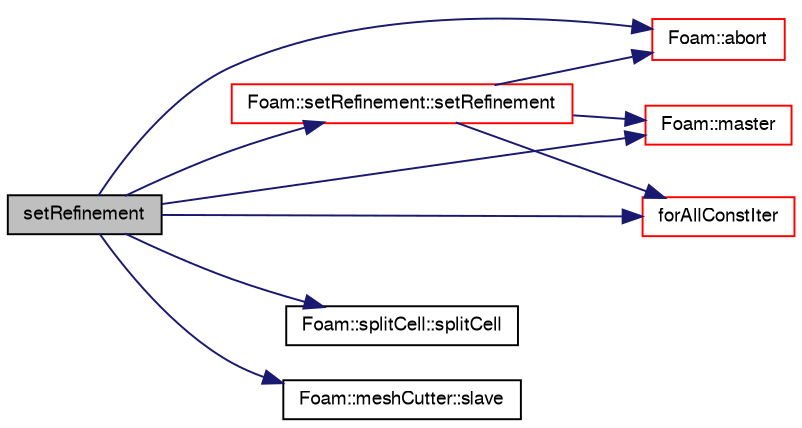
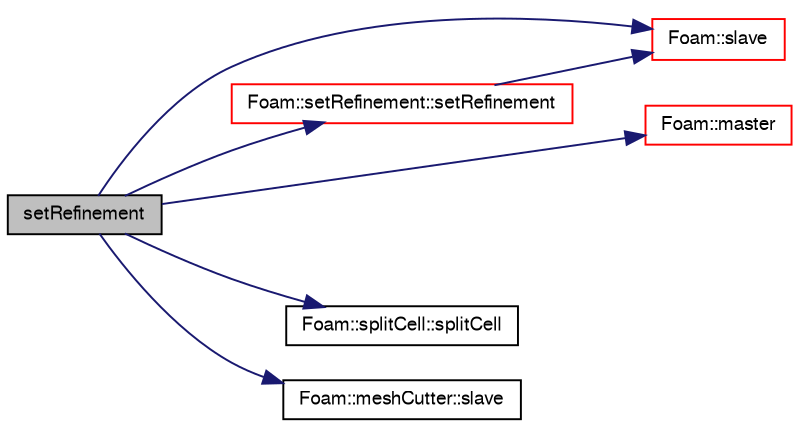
(719, 39) -> (719, 39)
(599, 117) -> none
(719, 217) -> none
